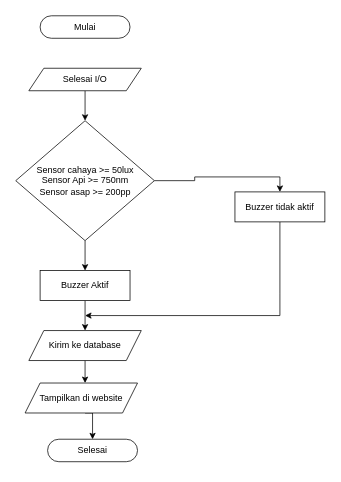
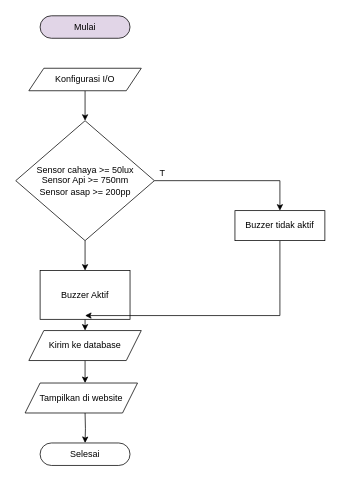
(85, 27) -> (85, 27)
(85, 79) -> (85, 79)
none -> (162, 173)
(280, 207) -> (280, 225)
(85, 285) -> (85, 295)
(93, 450) -> (85, 454)
